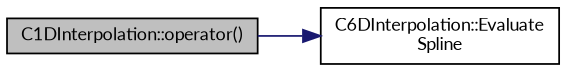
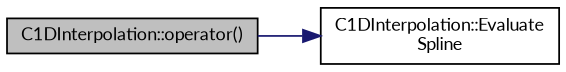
(440, 36) -> (440, 36)
